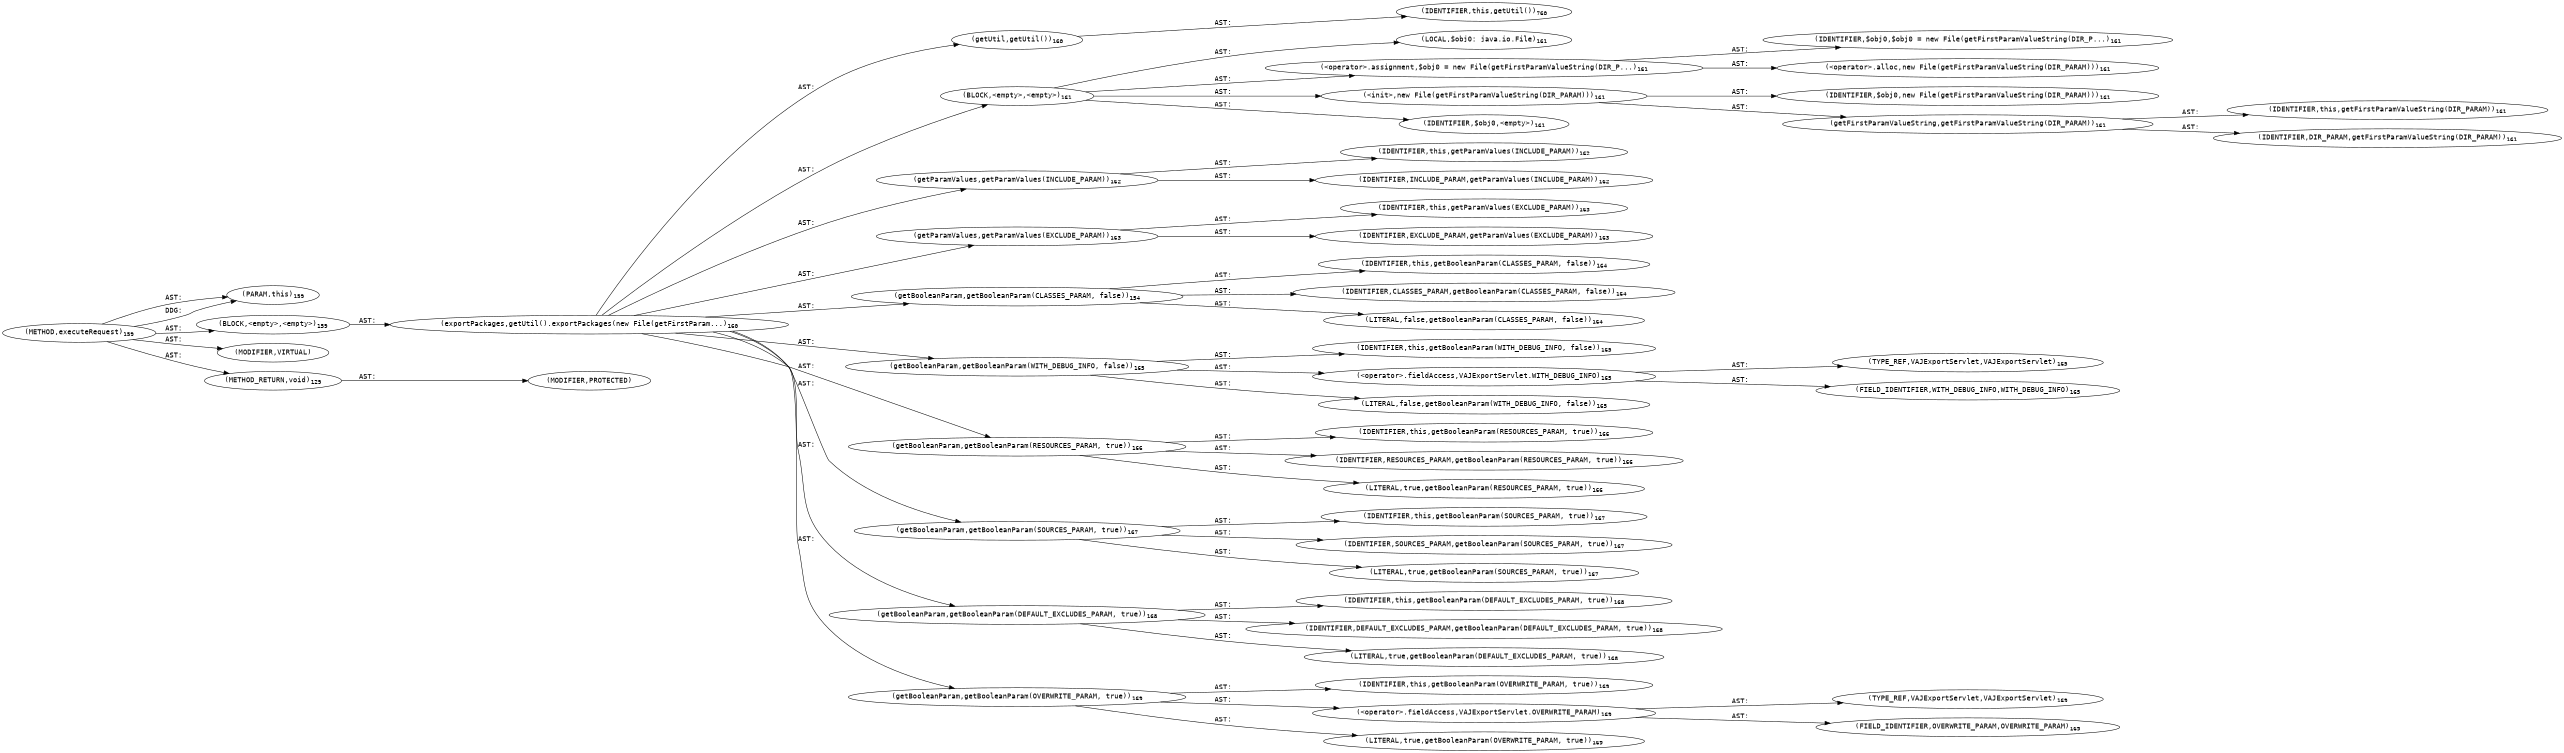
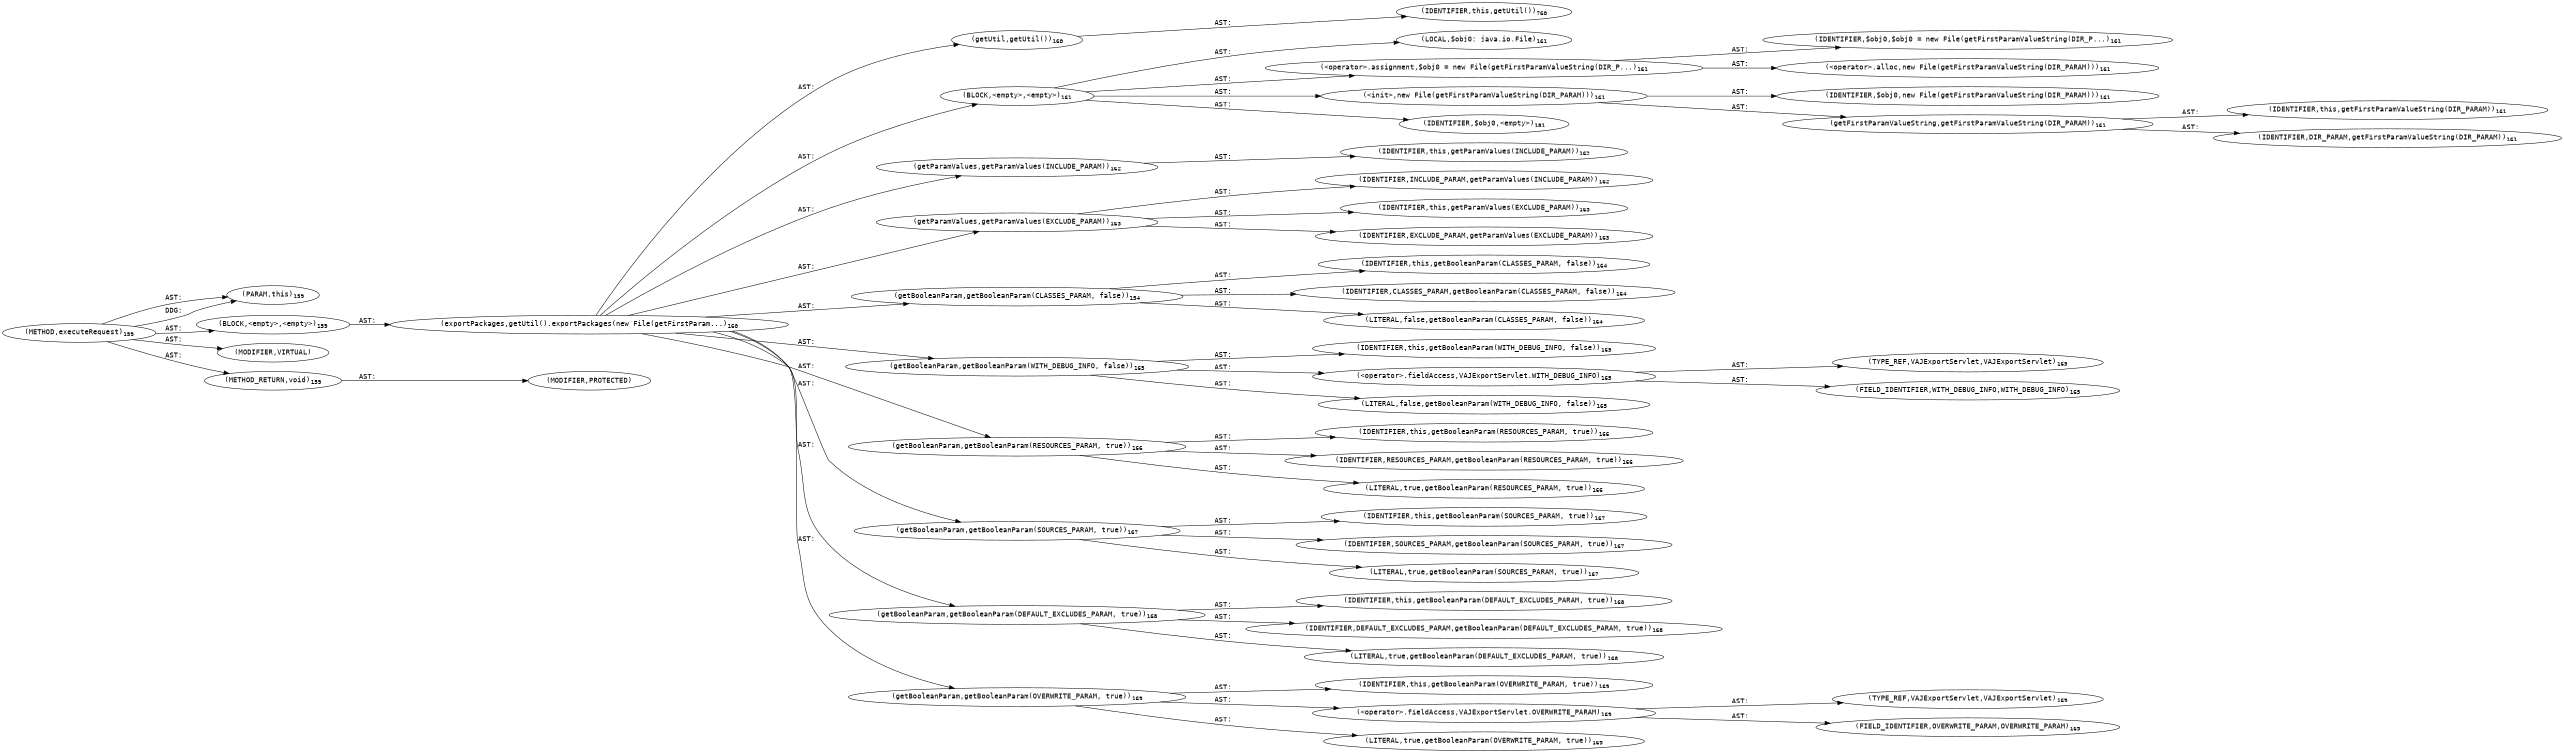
(1540, 123) -> (1540, 123)
(1234, 180) -> (1214, 197)
(316, 380) -> (316, 380)
